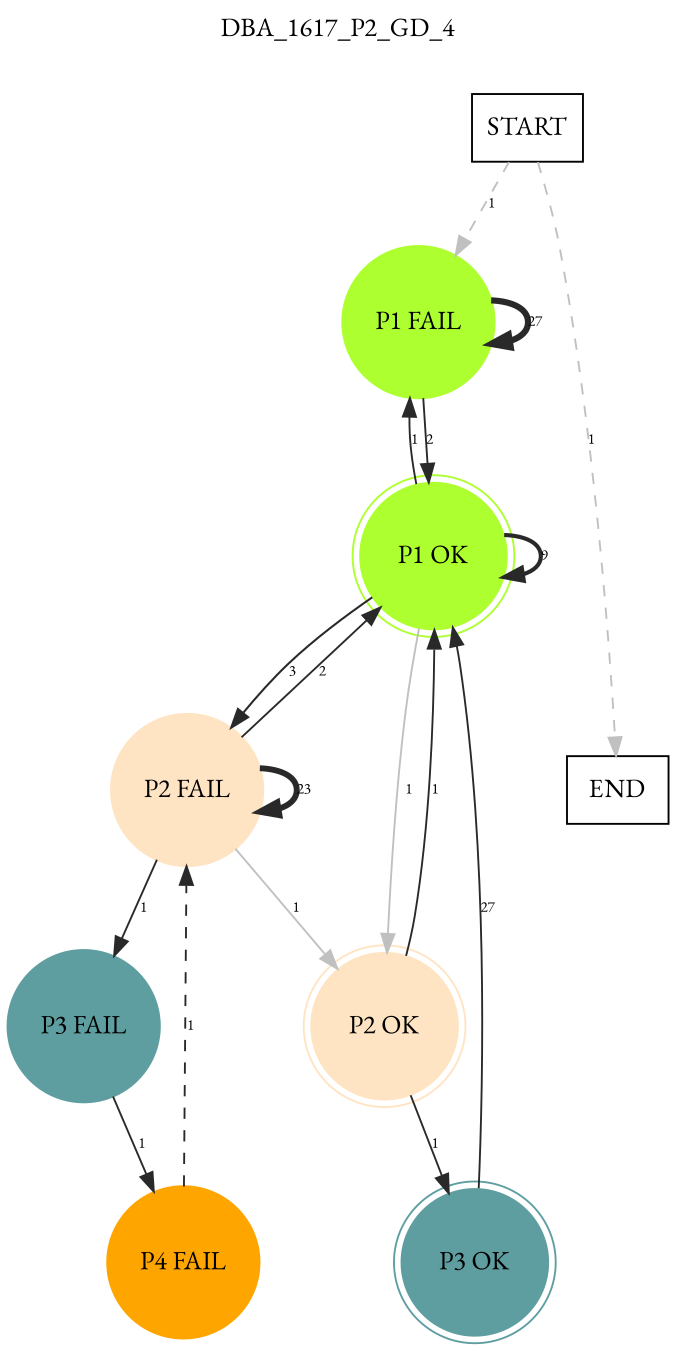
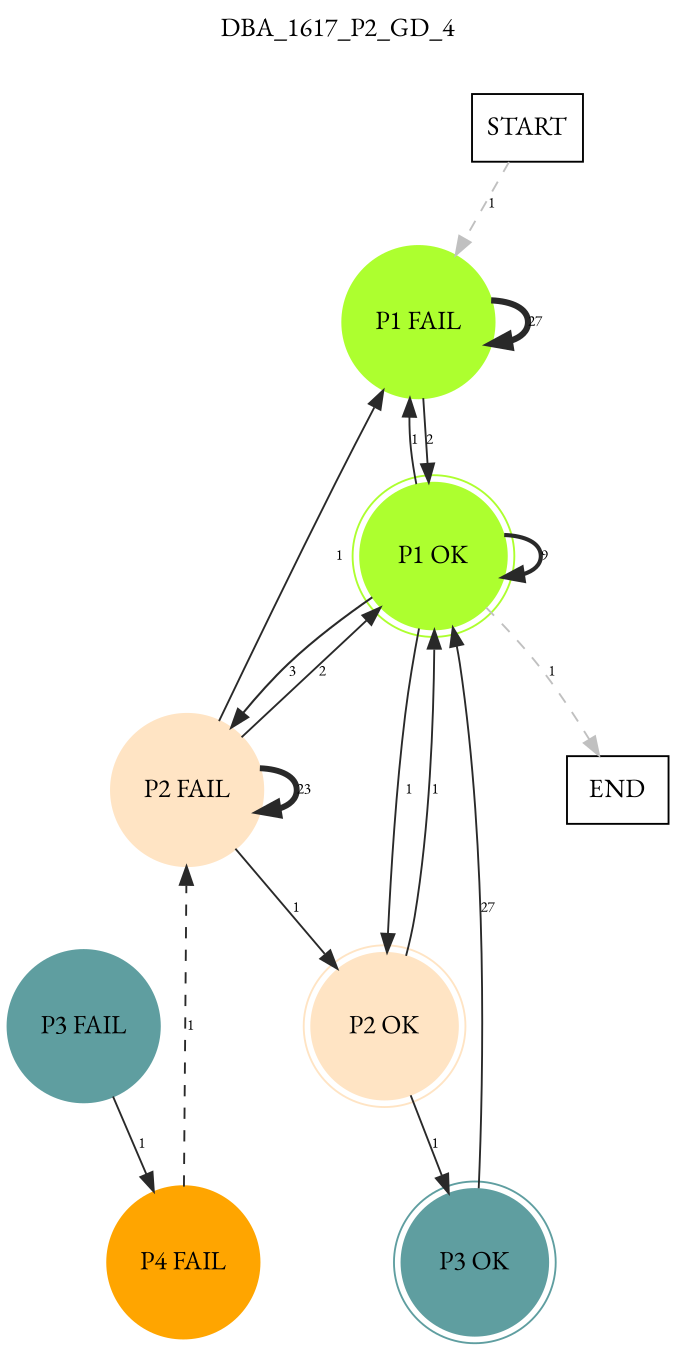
(589, 448) -> (542, 670)
(398, 780) -> (398, 780)
(139, 899) -> (295, 564)
(280, 901) -> (280, 901)
